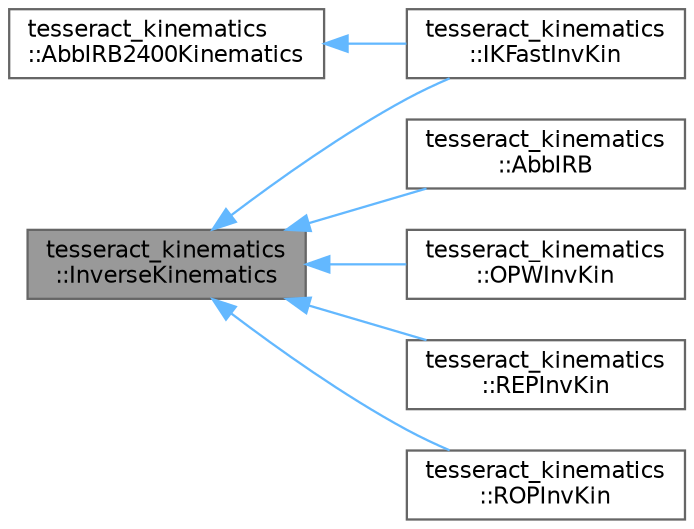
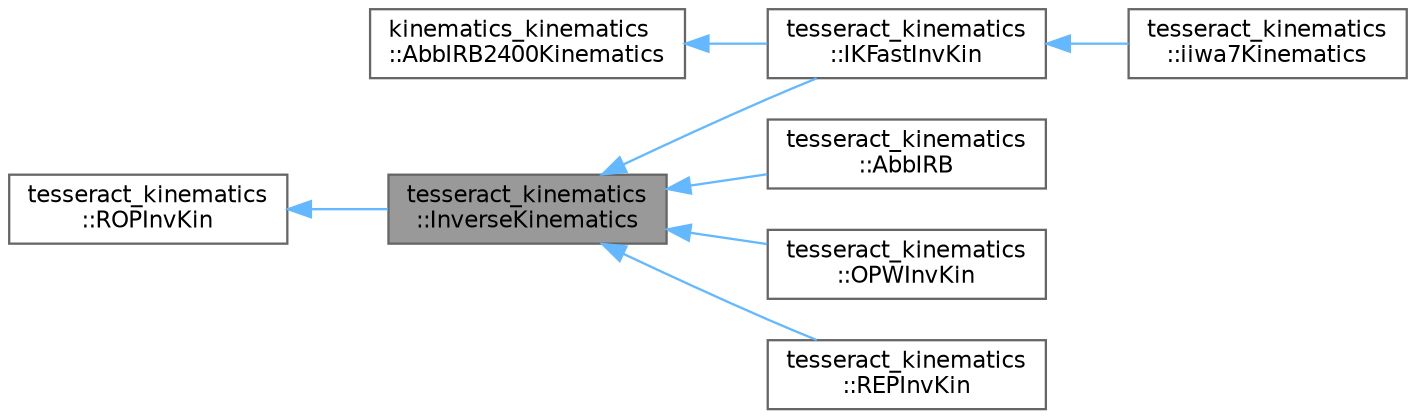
(167, 44) -> (528, 44)
none -> (1268, 44)
(337, 388) -> (350, 209)
